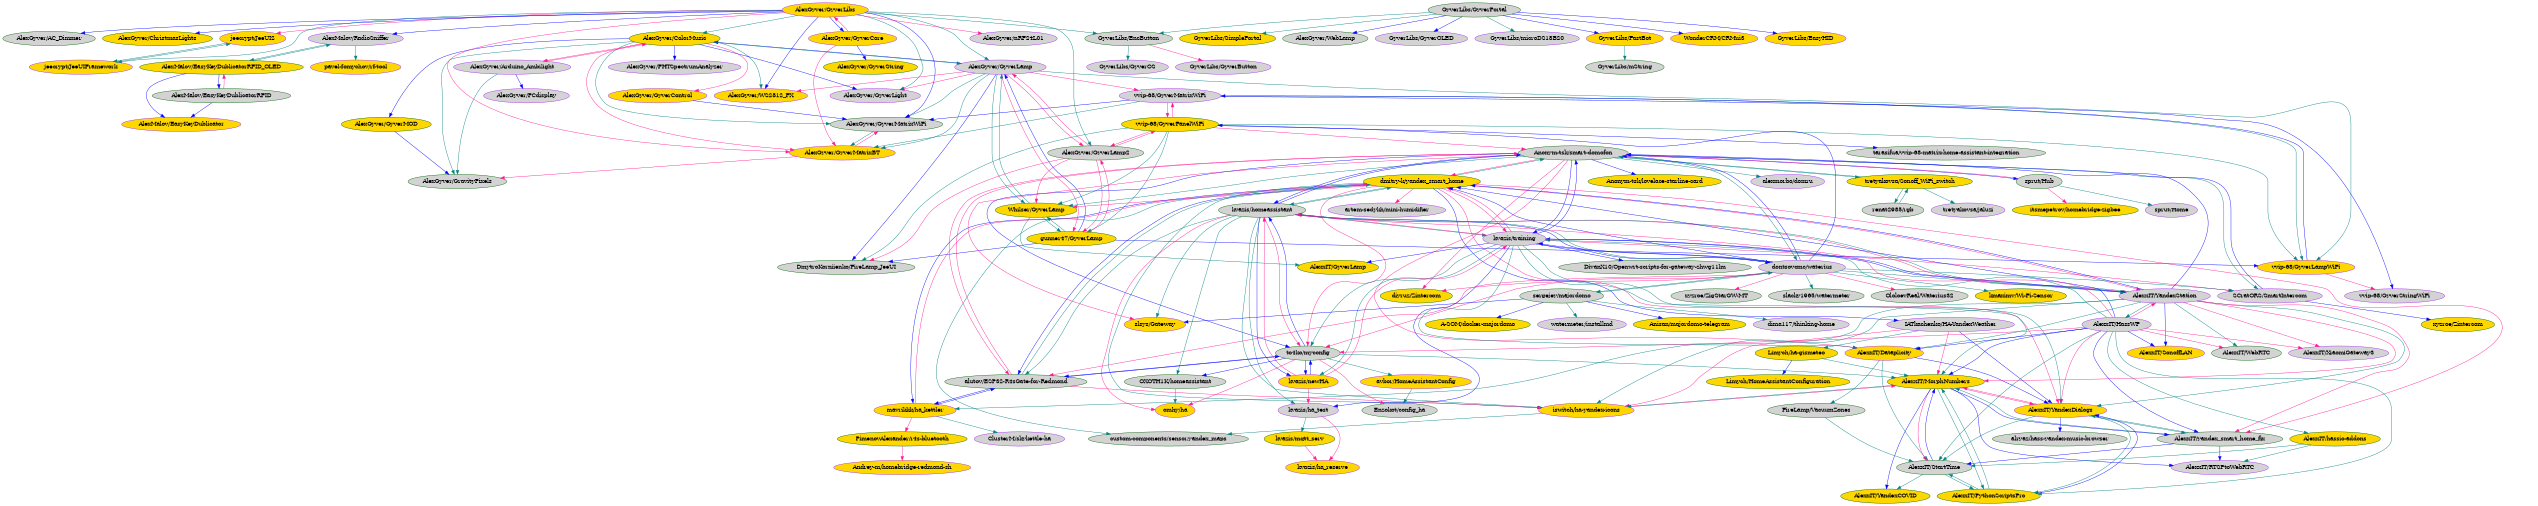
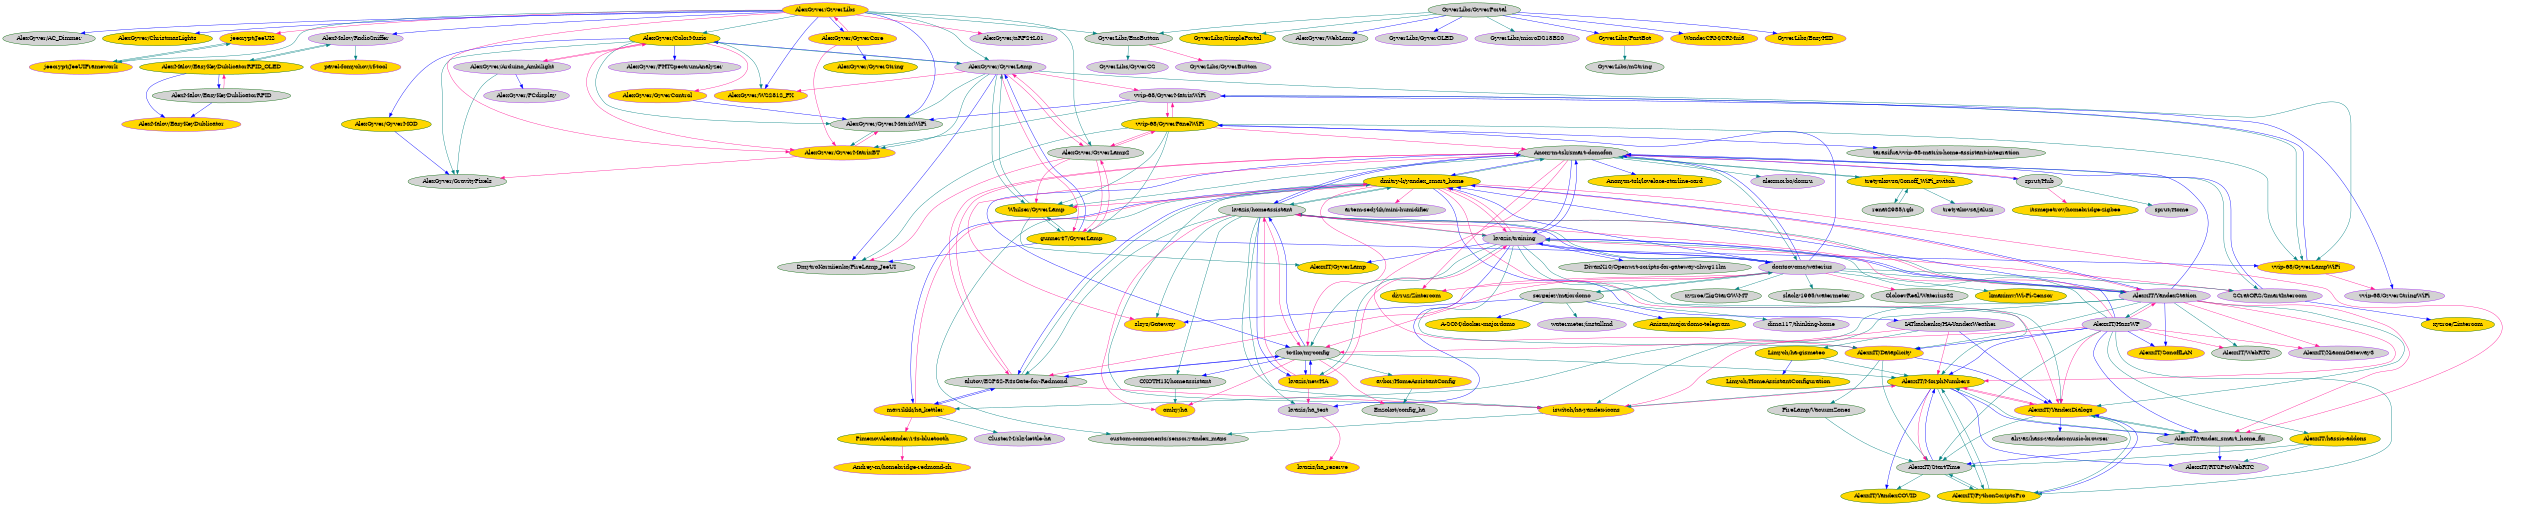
(875, 96) -> none
(1498, 167) -> (1498, 167)
(1761, 281) -> (1761, 281)
(1300, 439) -> none
